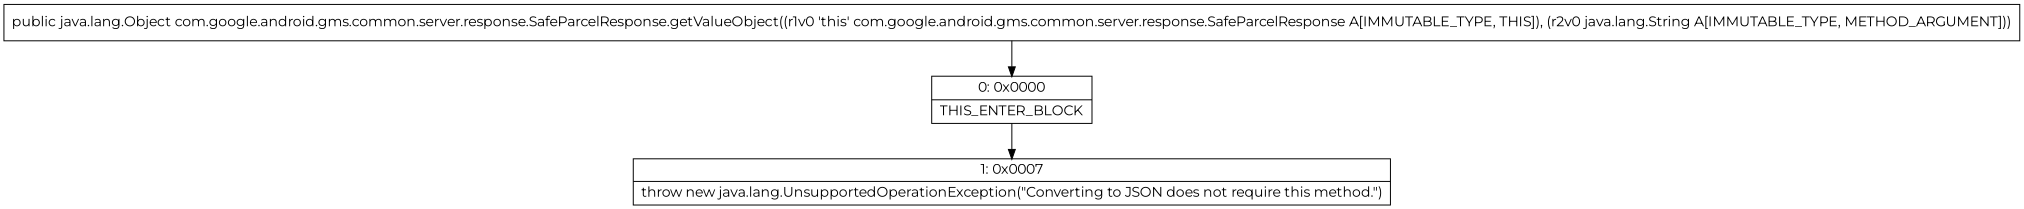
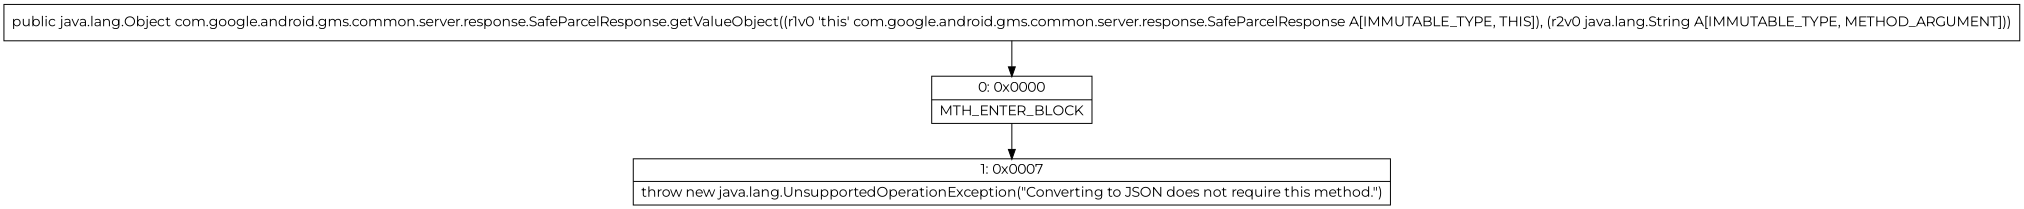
(1011, 111) -> (1012, 111)
